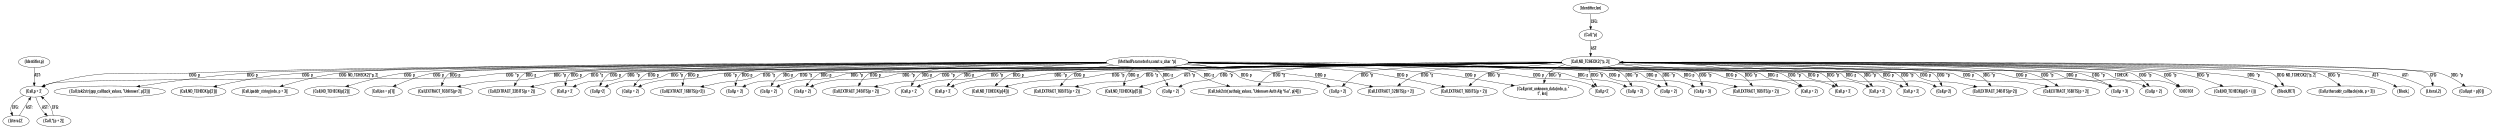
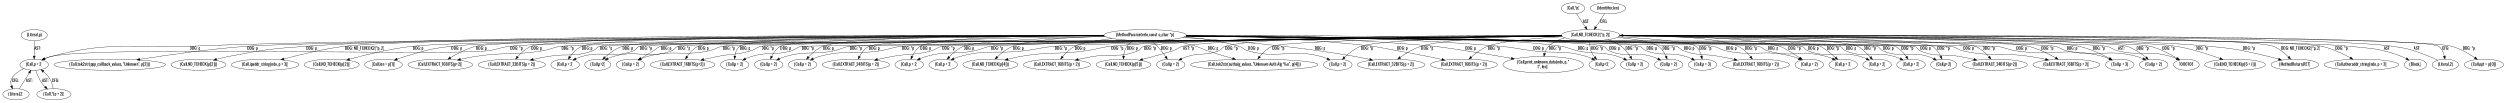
(1591, 20) -> (1600, 20)
(34, 62) -> (34, 35)
(2122, 75) -> (2122, 49)
(2286, 92) -> (2295, 65)
(2347, 92) -> (2361, 65)
